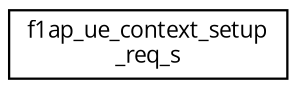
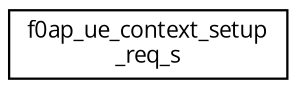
(148, 44) -> (148, 44)
